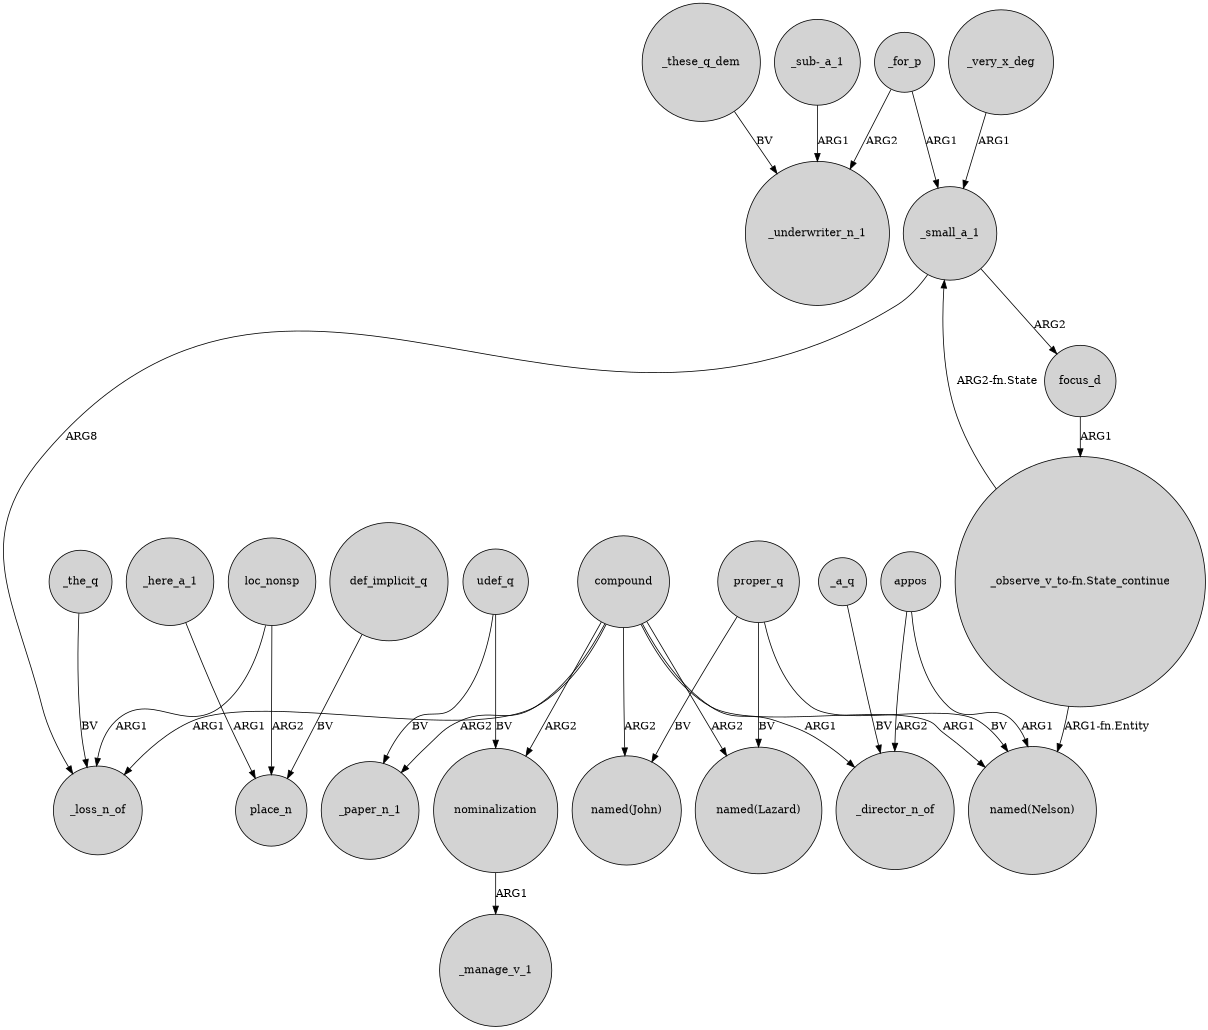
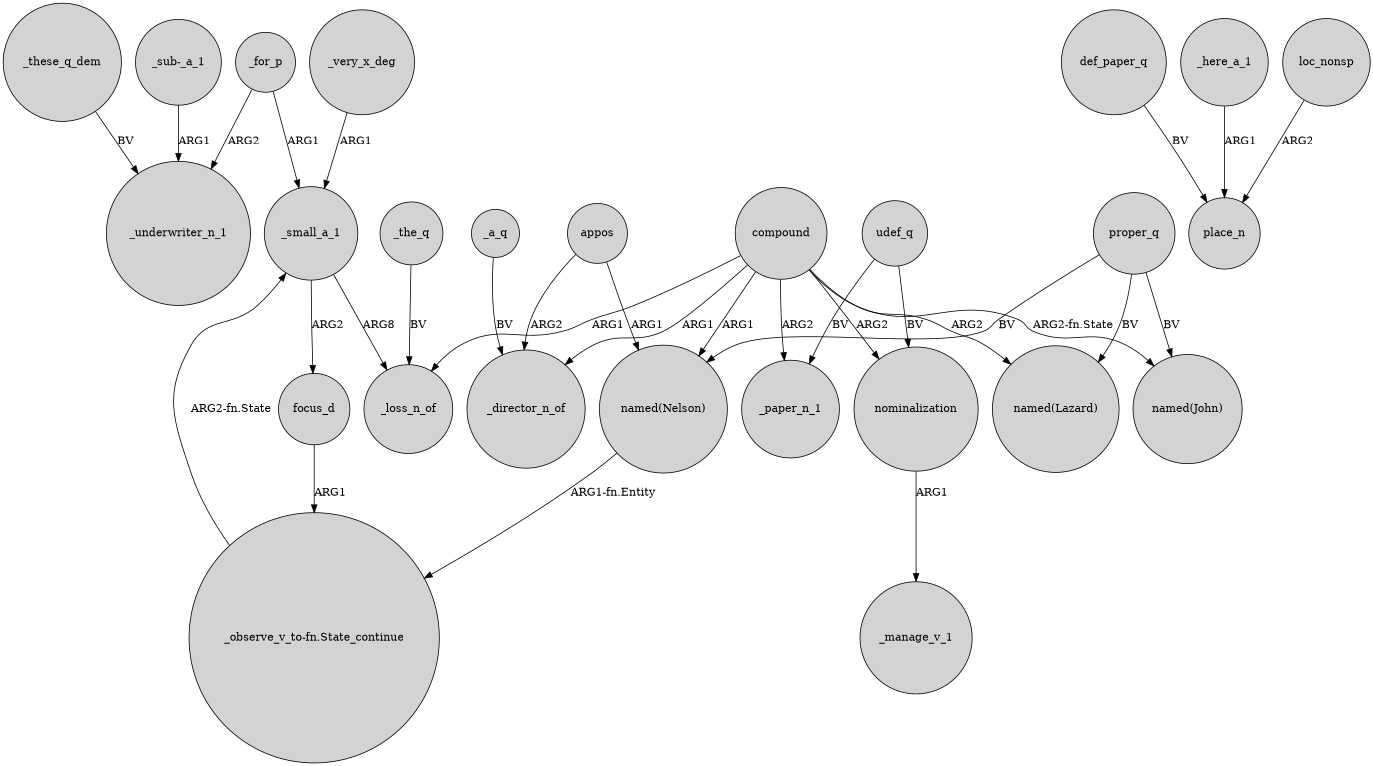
(389, 582) -> (1114, 62)
(188, 716) -> none
(1065, 725) -> (526, 517)
(640, 727) -> (1073, 325)
